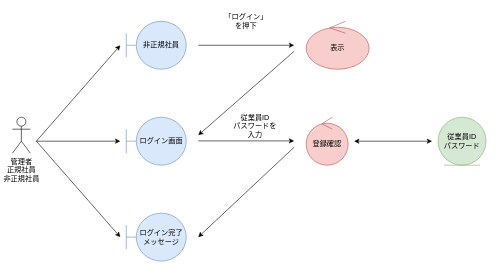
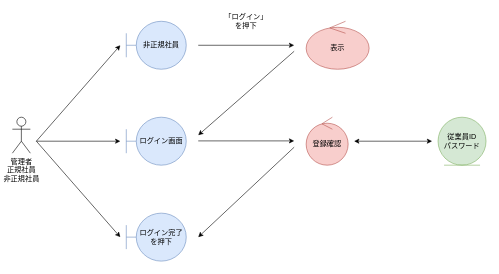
(255, 126) -> none
(161, 237) -> (161, 237)
